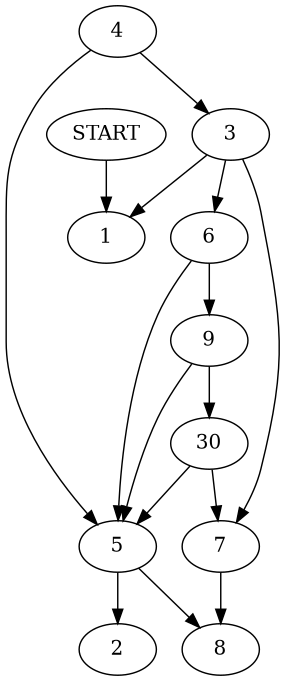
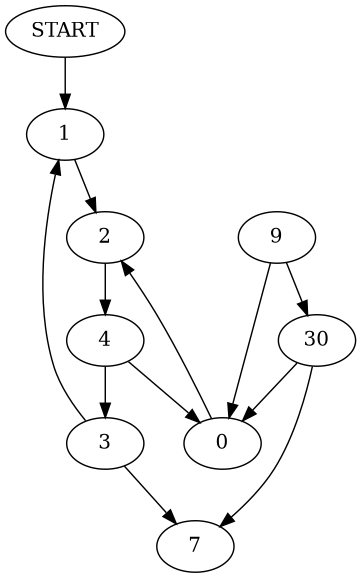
none -> (83, 179)
(209, 237) -> none
none -> (105, 282)
(118, 546) -> (223, 443)
(221, 649) -> none
